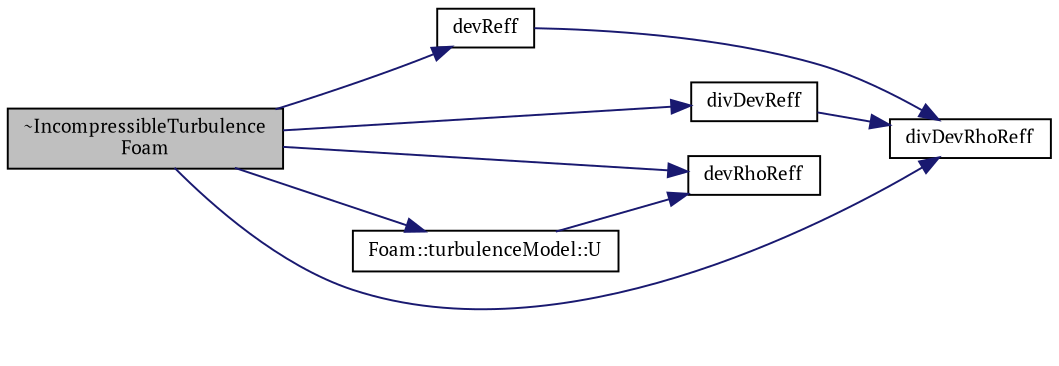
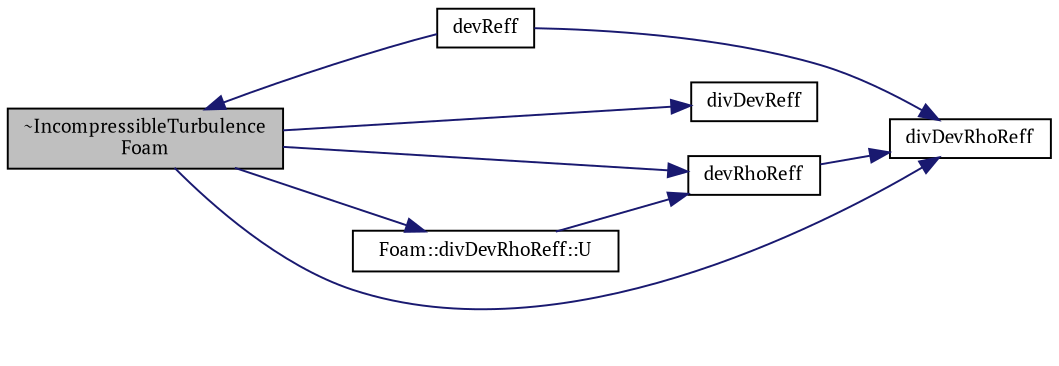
(355, 83) -> (330, 66)
(844, 117) -> (845, 160)
(486, 251) -> (486, 251)
